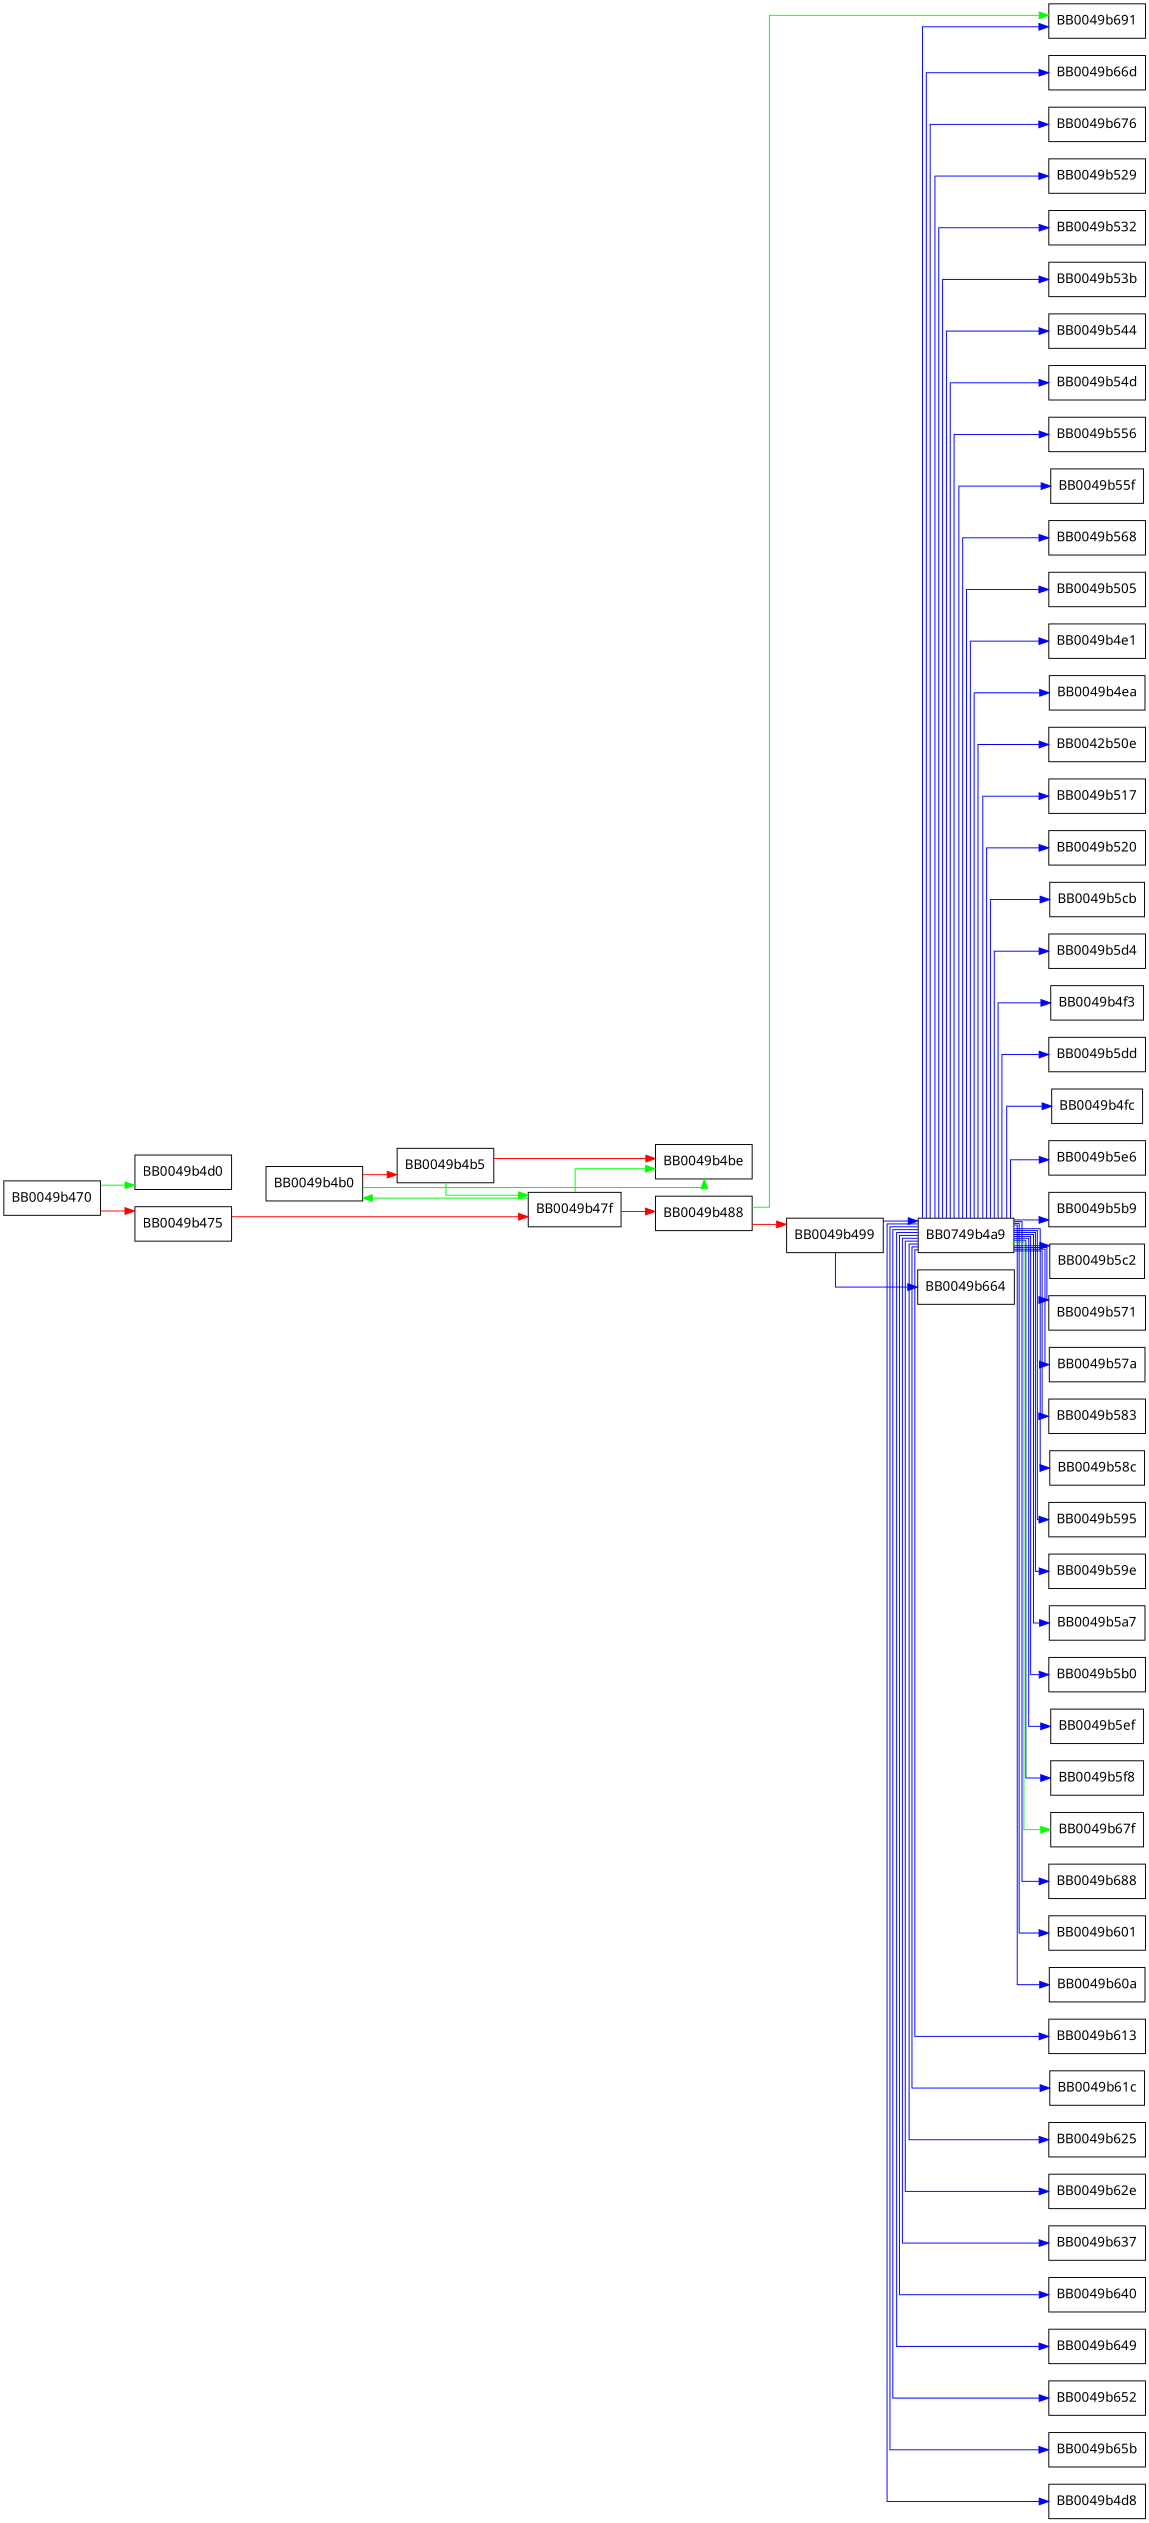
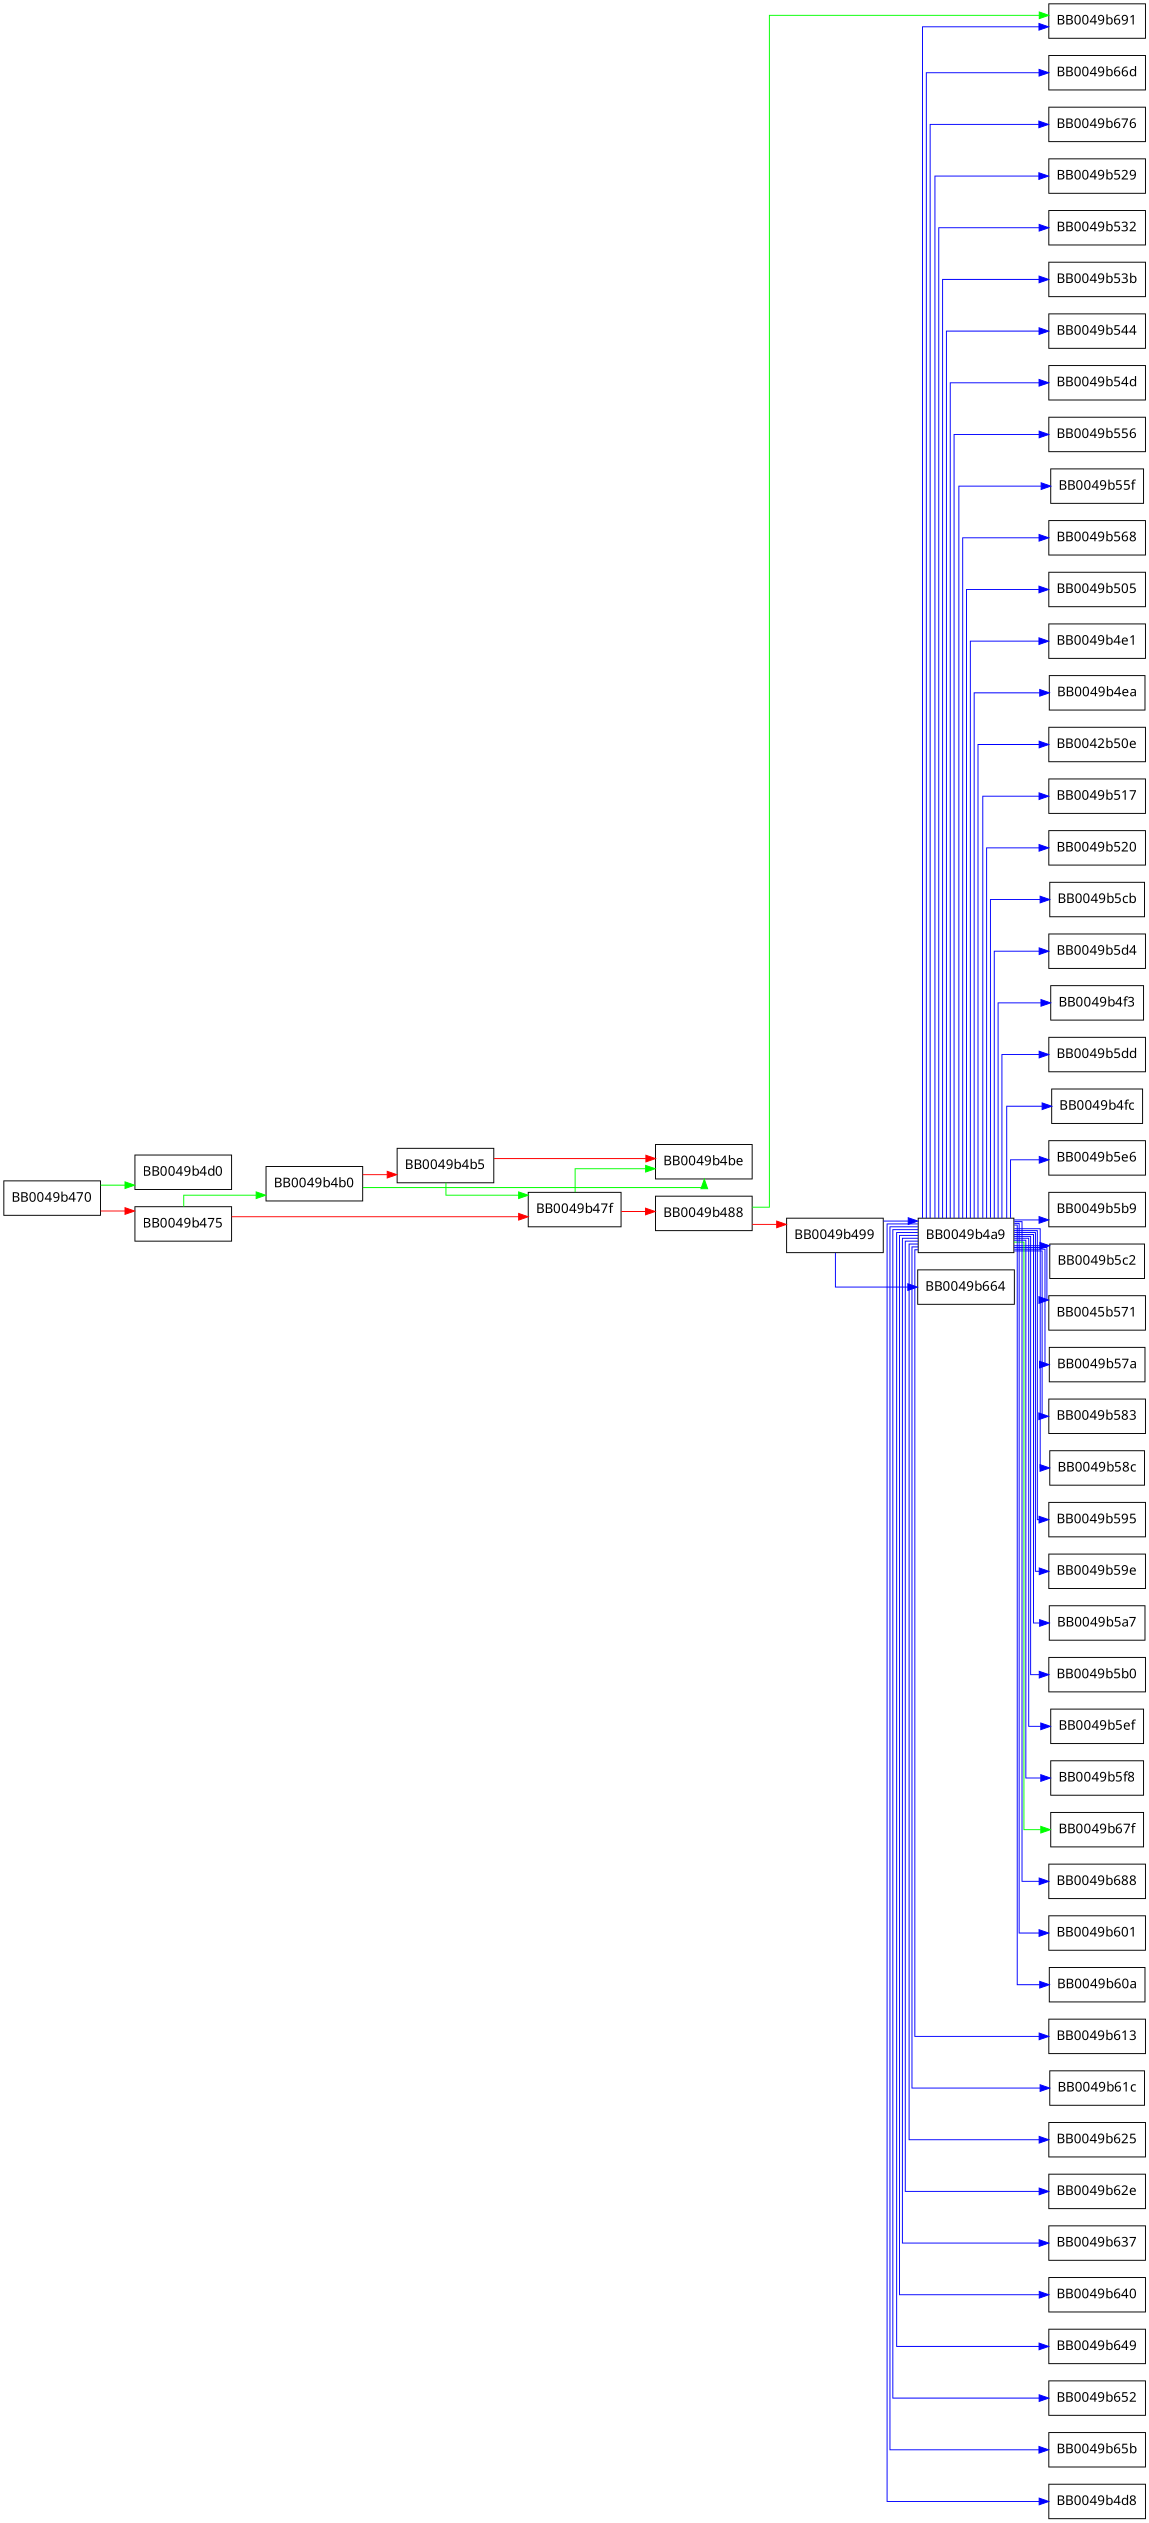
(438, 1198) -> (214, 1195)
(966, 1235) -> (966, 1235)
(1097, 1313) -> (1097, 1313)
